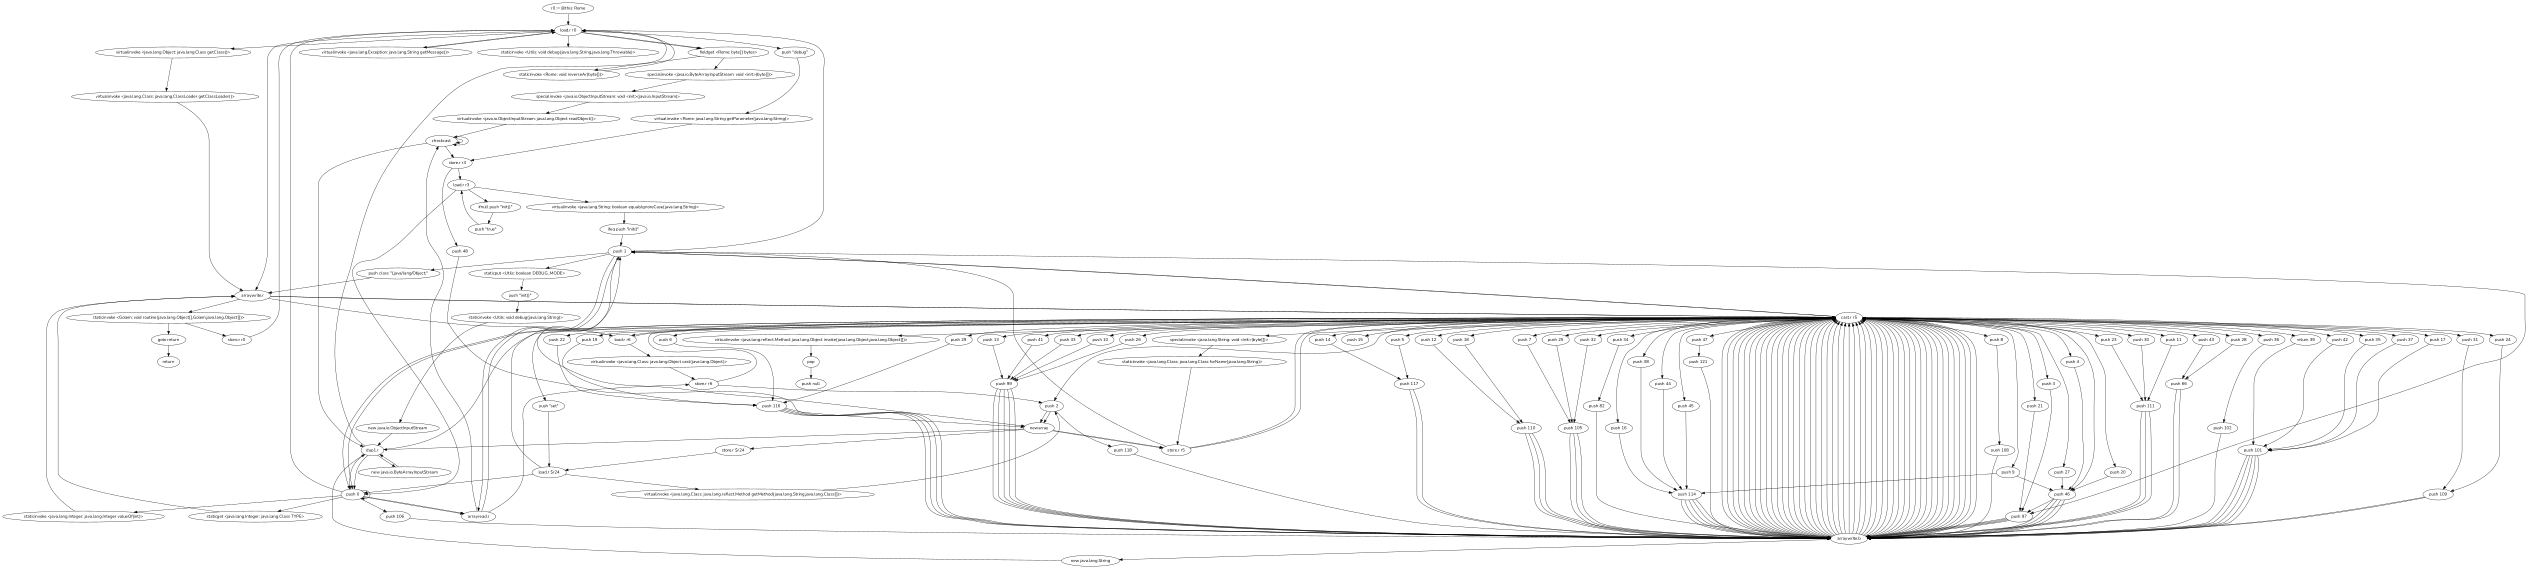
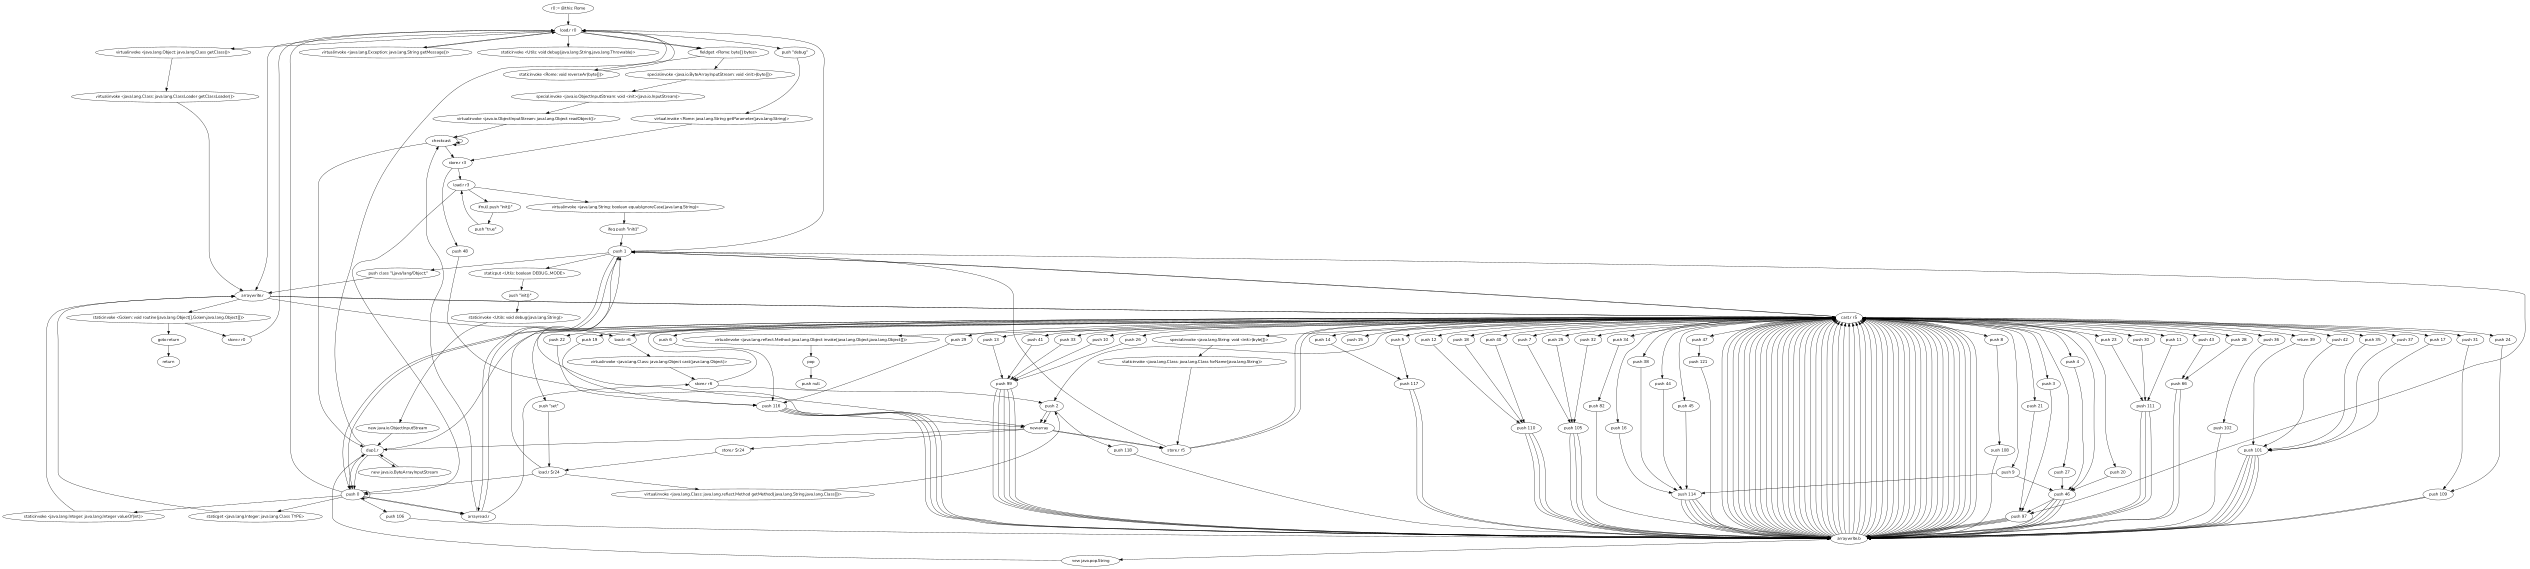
none -> (1494, 340)
(1091, 561) -> (1091, 561)
